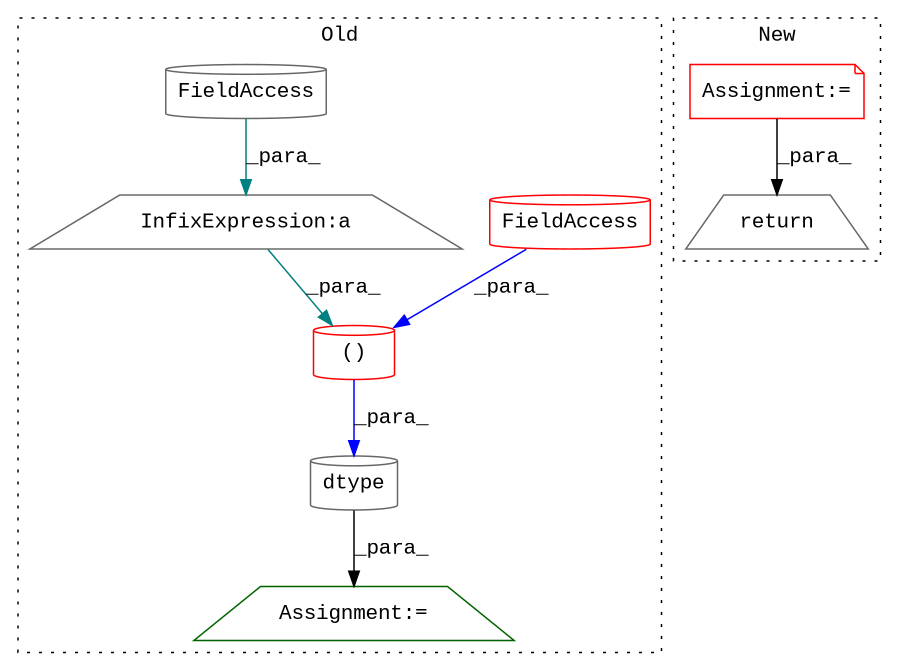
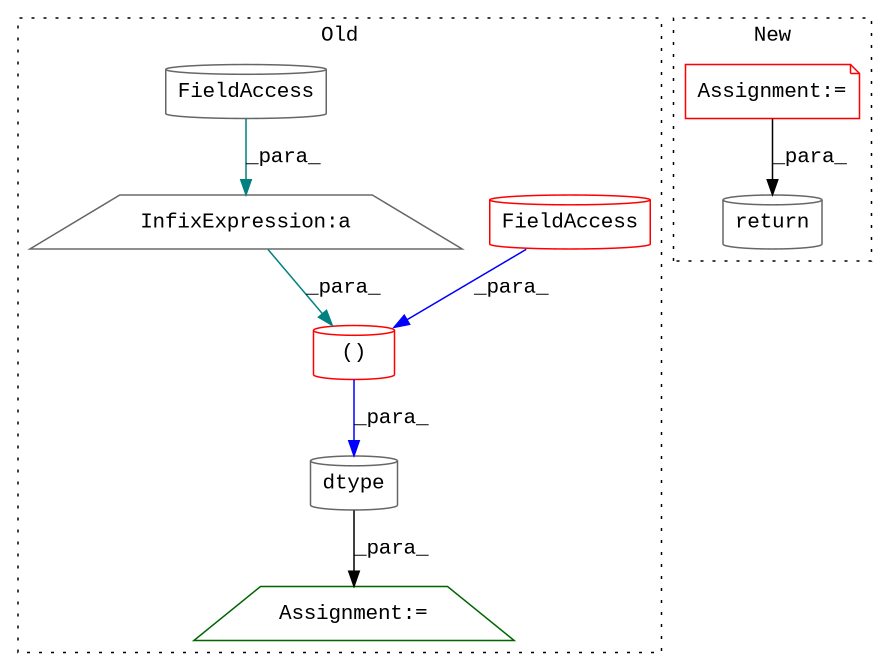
(777, 222) -> (772, 222)
